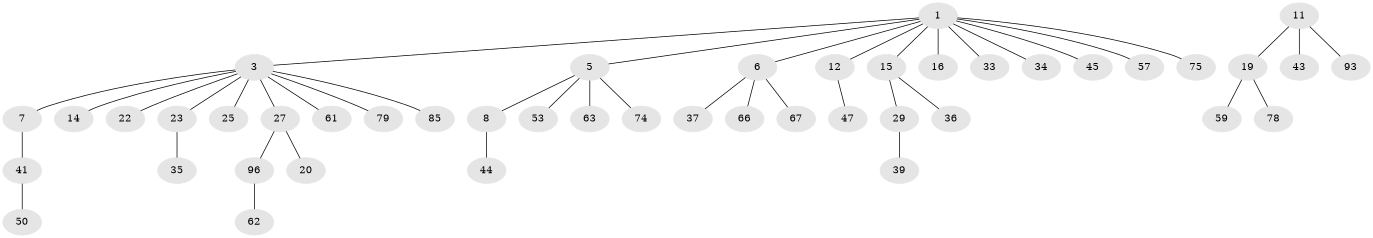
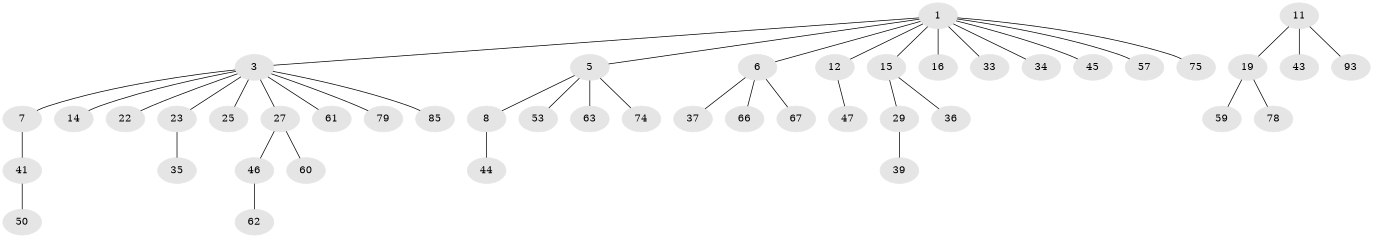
(254, 171) -> (254, 171)
(306, 171) -> (306, 171)
